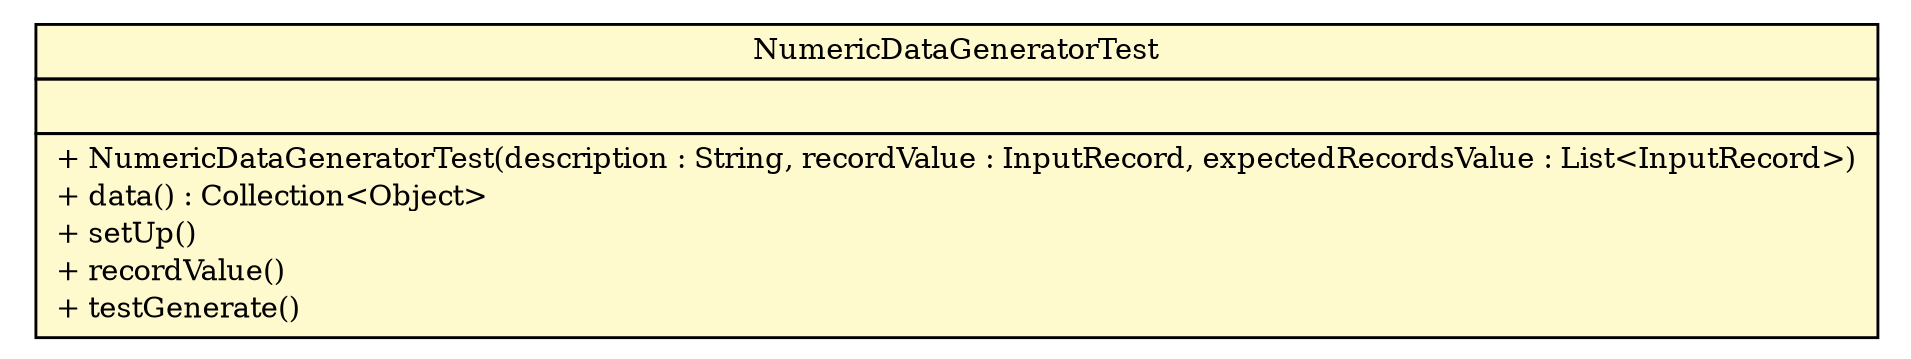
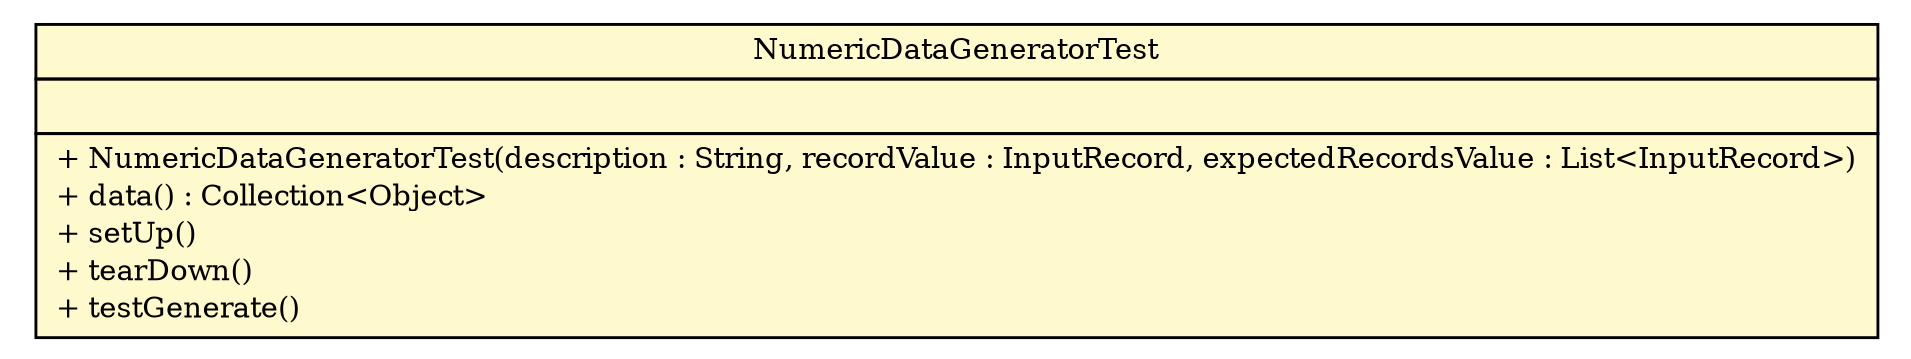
(171, 272) -> (155, 272)
